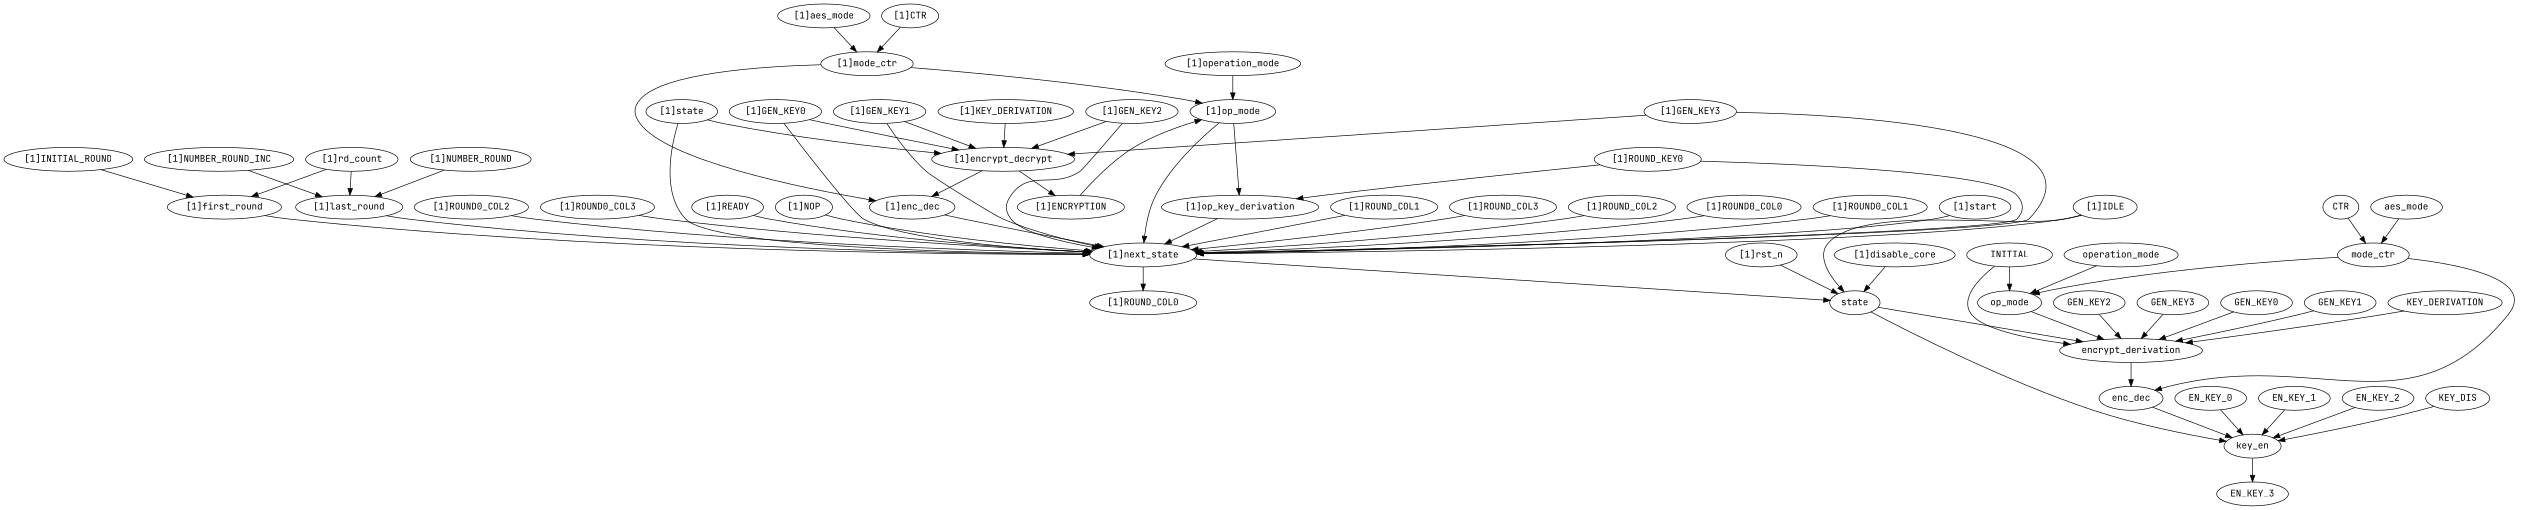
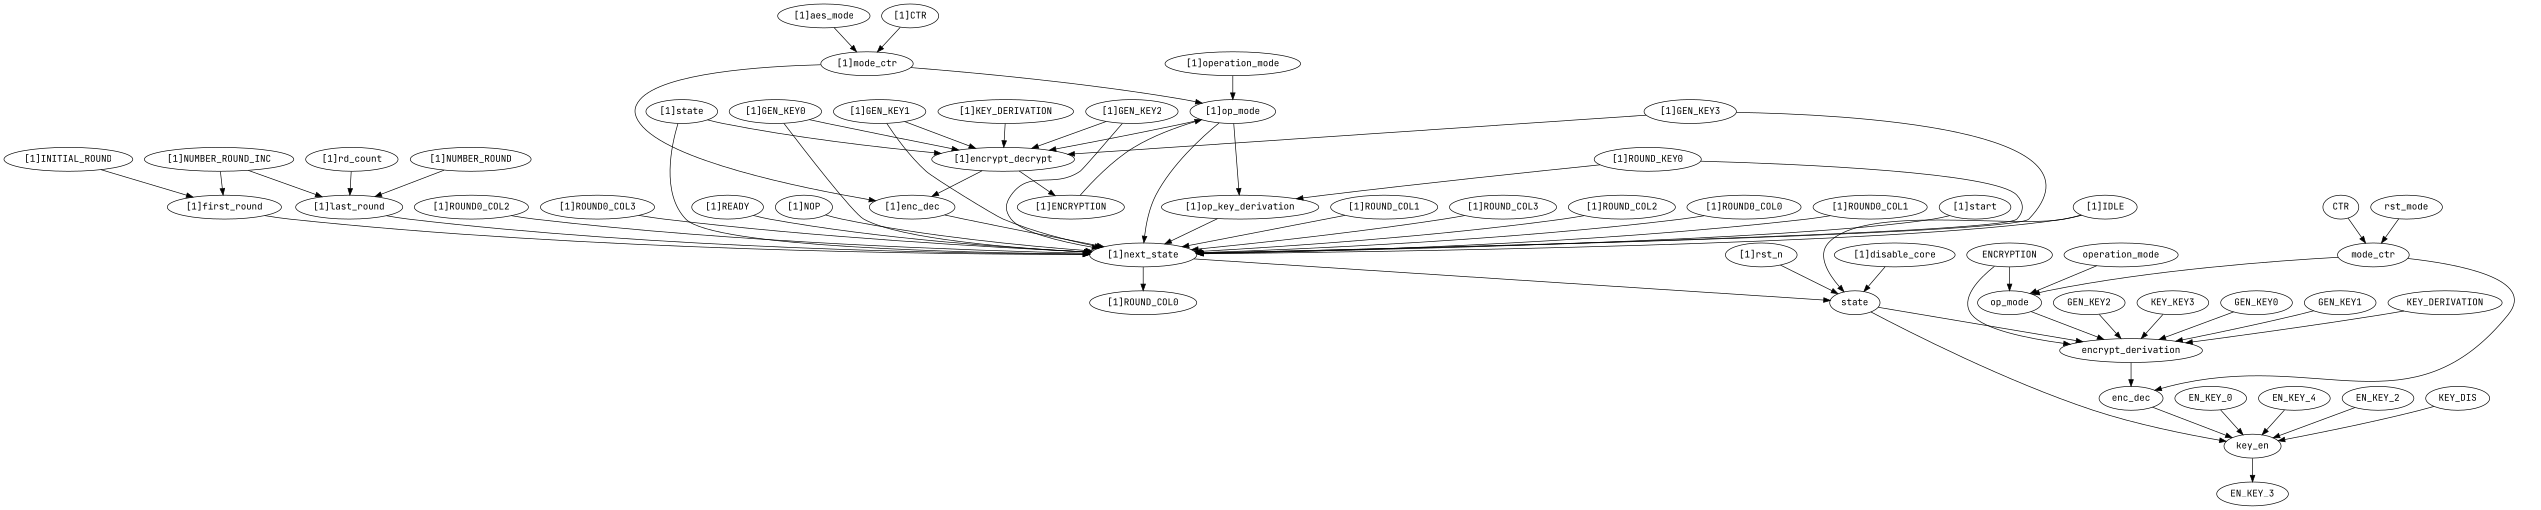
none -> (1129, 135)
(294, 181) -> (221, 180)
(2407, 207) -> (2407, 207)
(2010, 255) -> (2010, 255)
(2173, 303) -> (2173, 303)
(2294, 398) -> (2294, 398)
